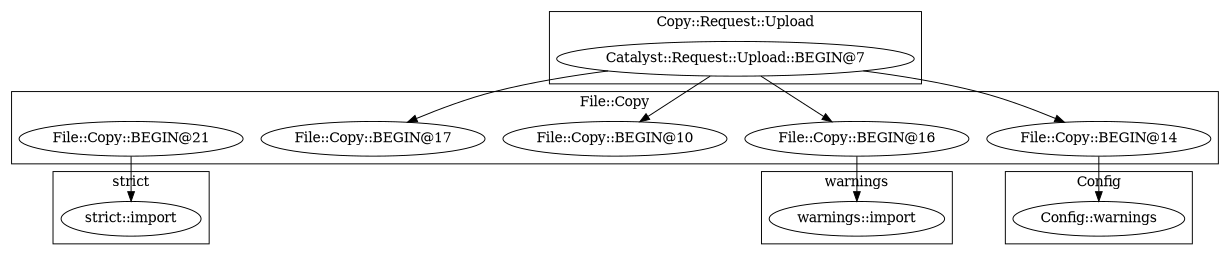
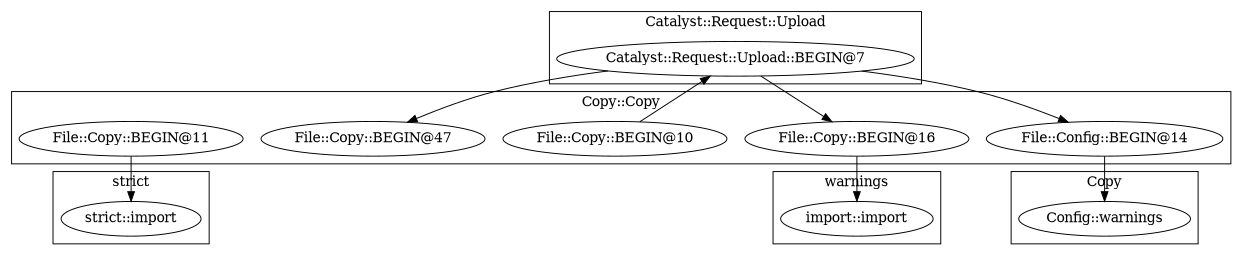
(735, 23) -> (735, 23)
(676, 98) -> (671, 102)
(615, 103) -> (621, 103)
(131, 139) -> (131, 139)
(373, 139) -> (373, 139)
(1099, 139) -> (1105, 139)
(1099, 183) -> (1105, 183)
(857, 219) -> (857, 219)
